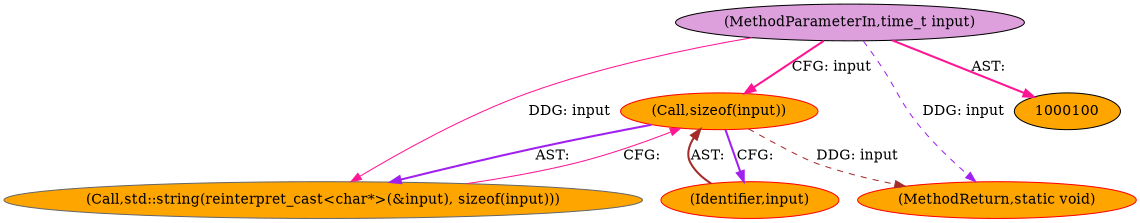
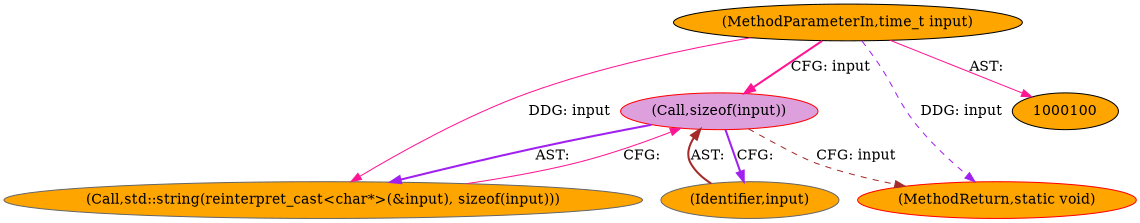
(850, 22) -> (848, 22)
(958, 67) -> (956, 67)
(719, 111) -> (719, 111)
(858, 156) -> (857, 156)
(750, 200) -> (750, 200)
